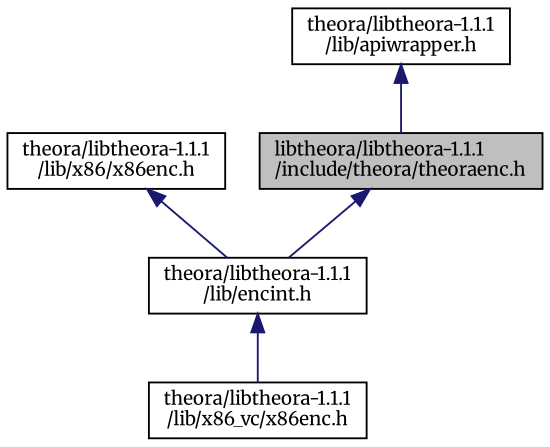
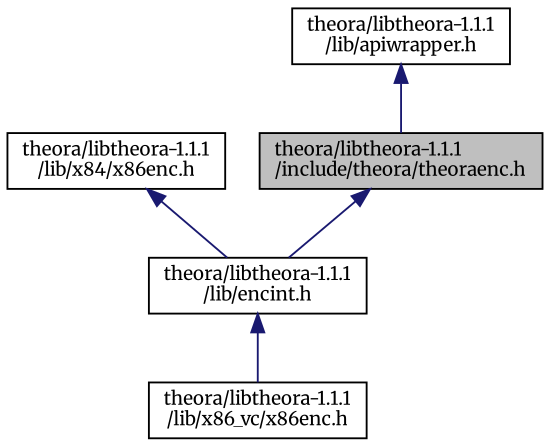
(116, 161) -> (116, 161)
(401, 161) -> (401, 161)
